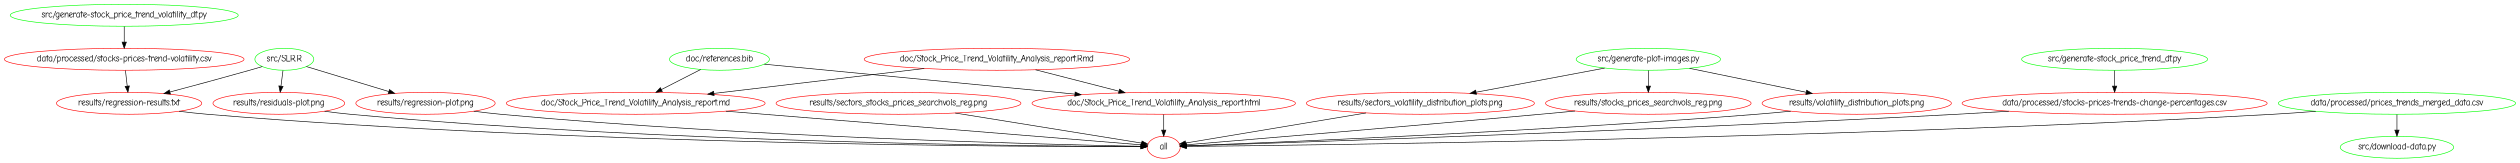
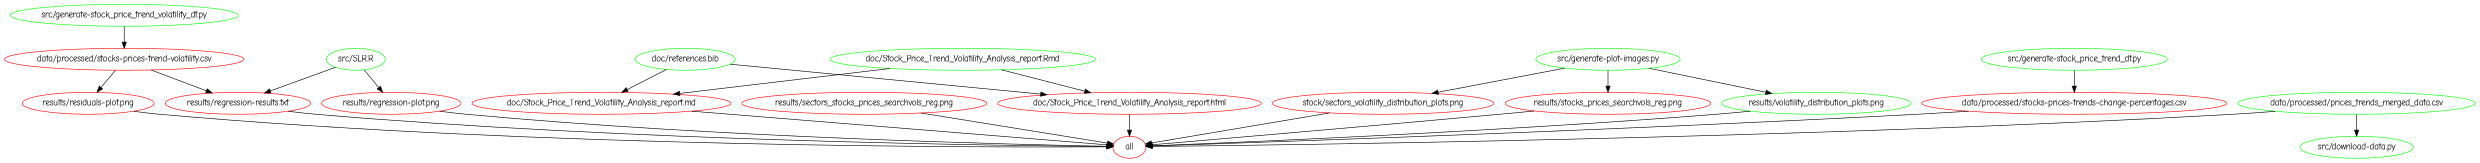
(997, 59) -> (963, 59)
(282, 78) -> (108, 79)
(1420, 103) -> (1383, 103)
(1857, 103) -> (1816, 103)
